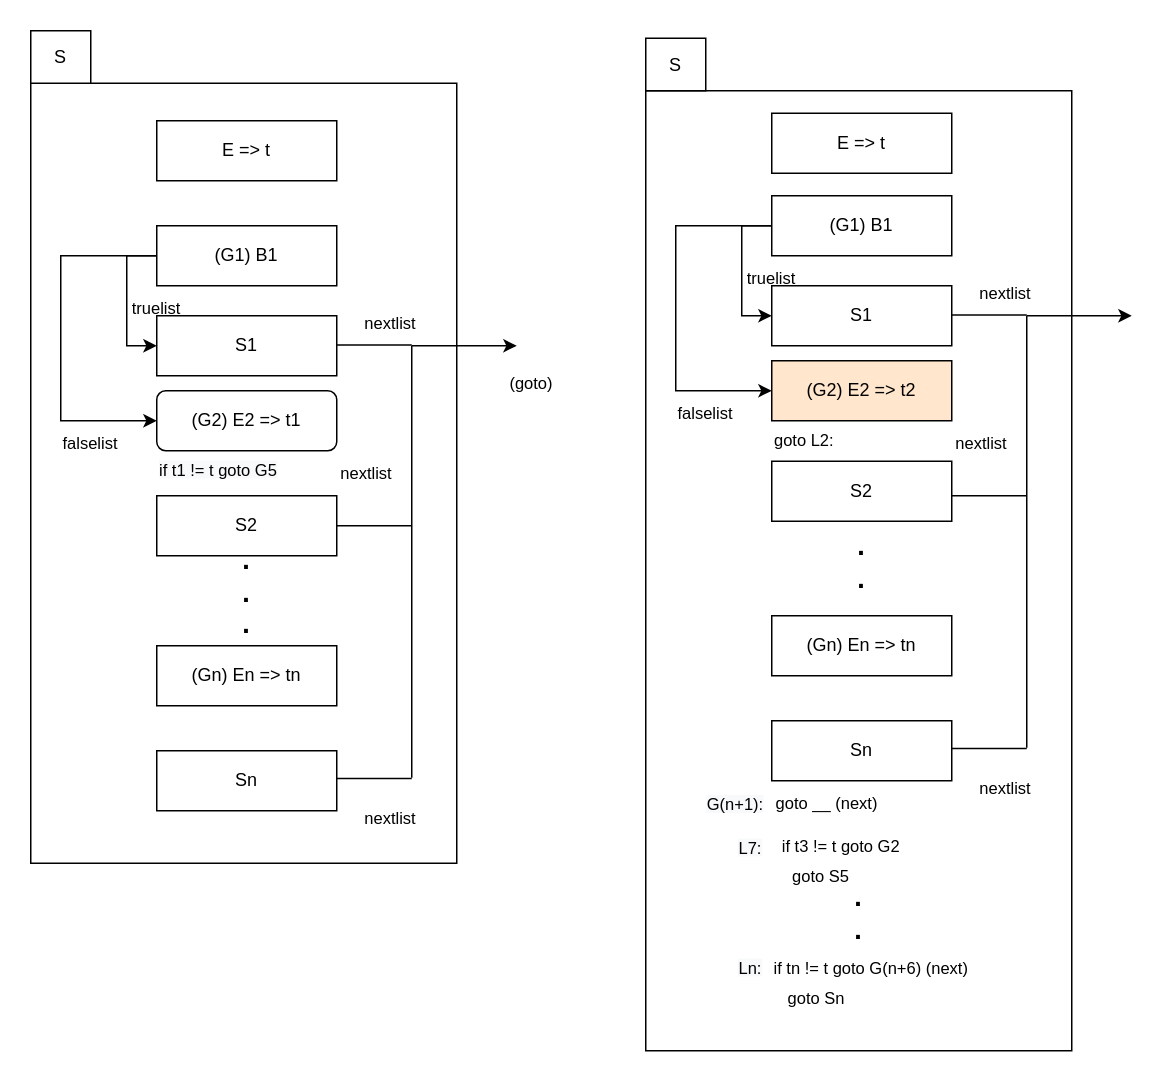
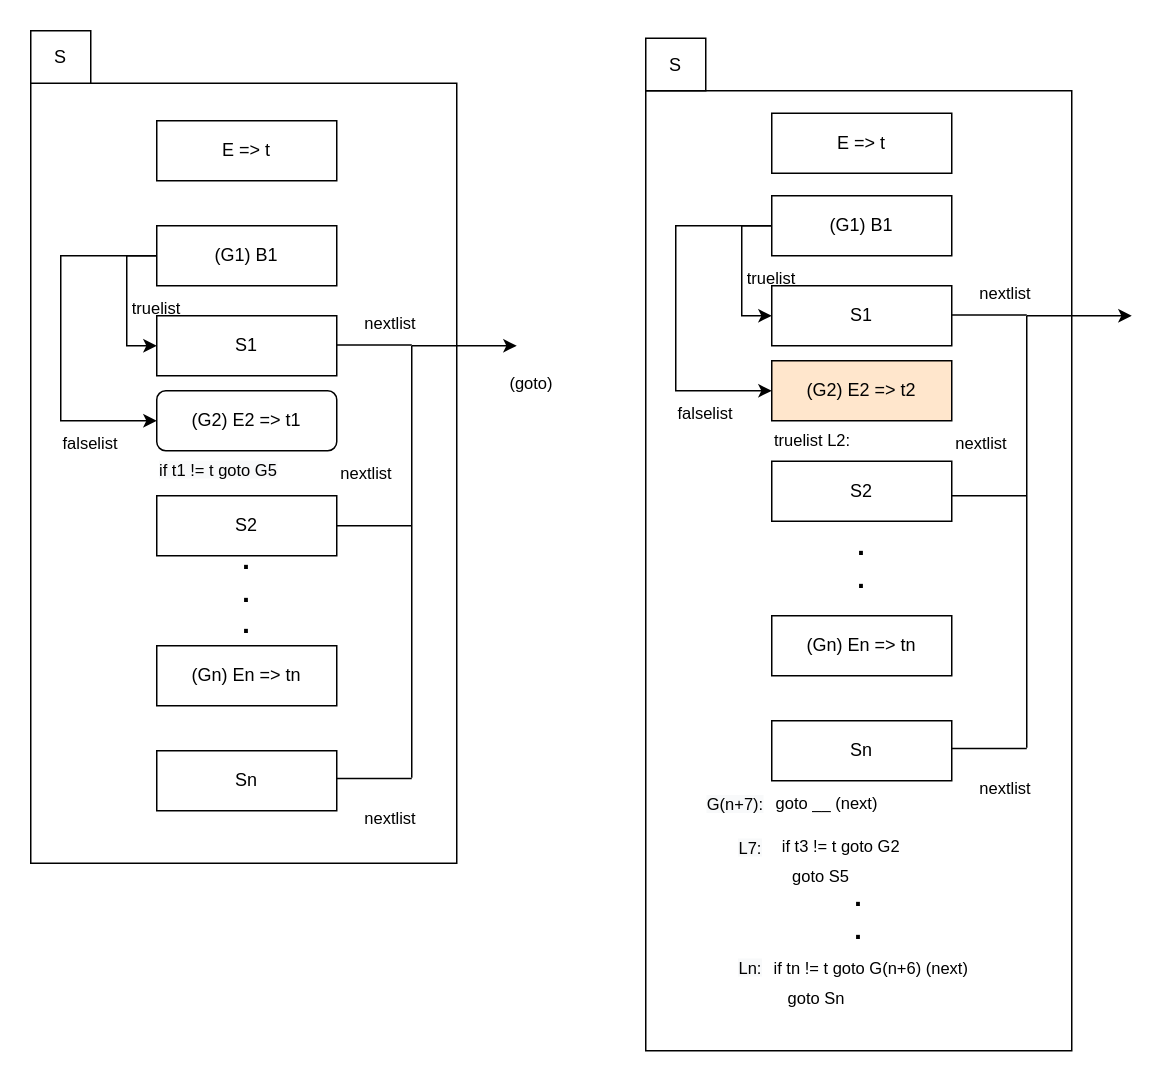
(807, 441) -> (822, 441)
(736, 794) -> (736, 794)
